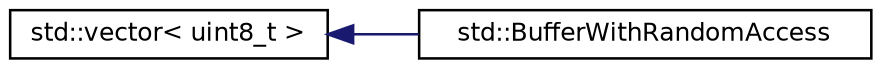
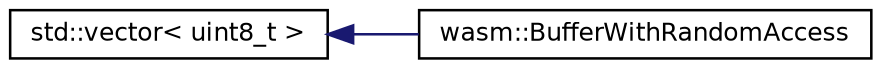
(645, 34) -> (645, 34)
